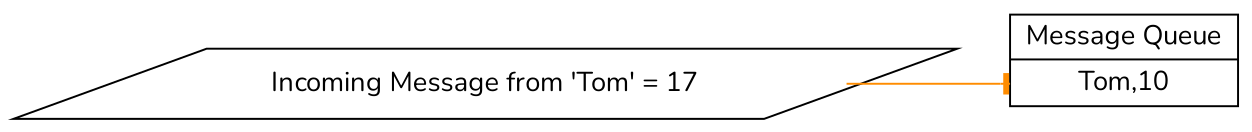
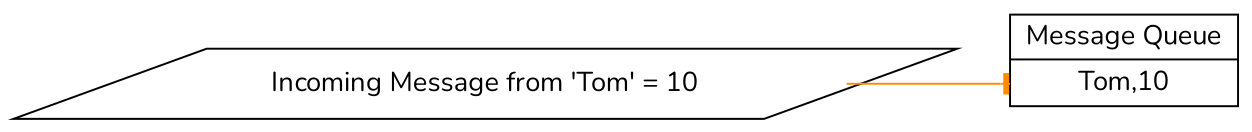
(485, 84) -> (485, 84)
